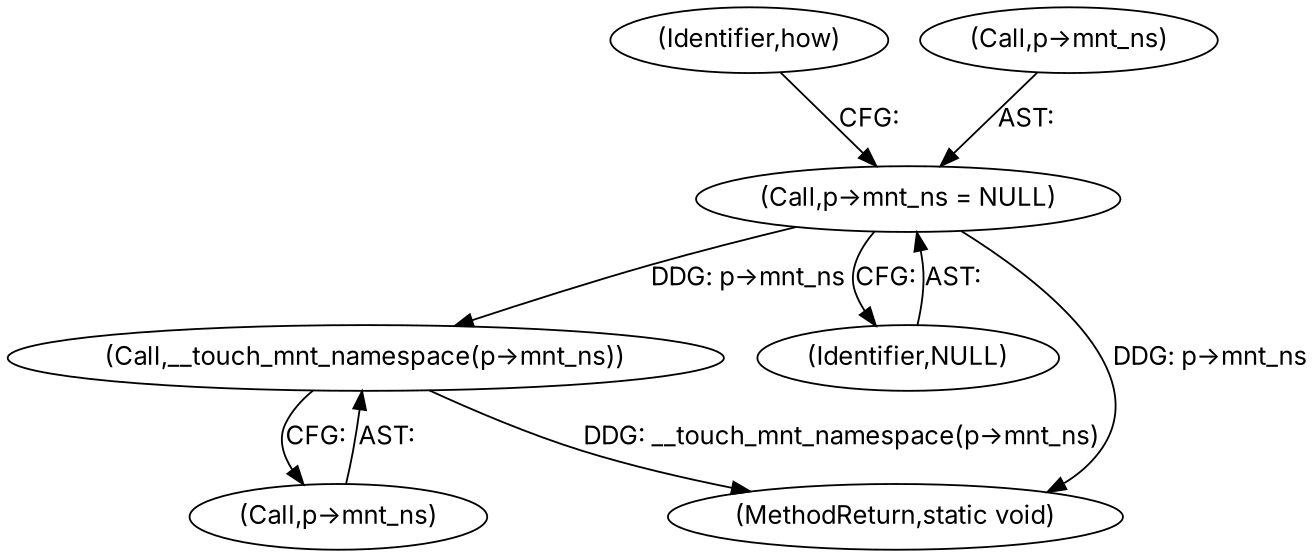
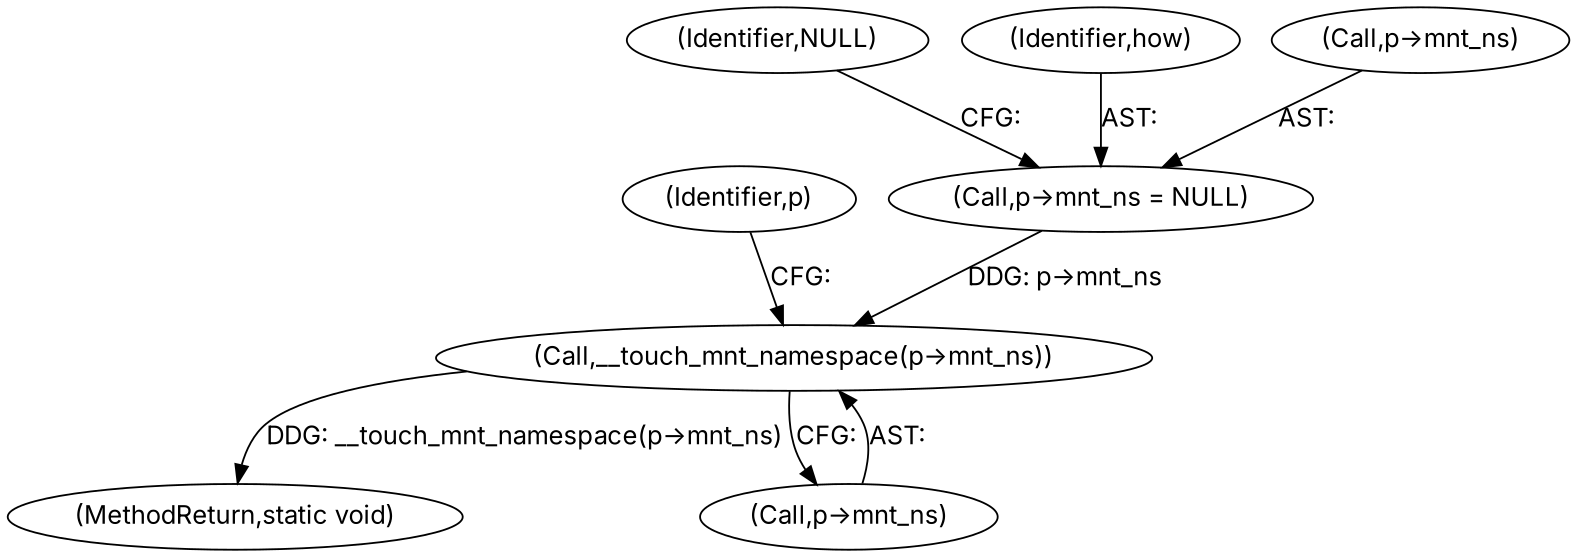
(873, 120) -> (1133, 120)
none -> (739, 199)
(854, 270) -> none
(957, 279) -> (994, 120)
(1089, 340) -> none
